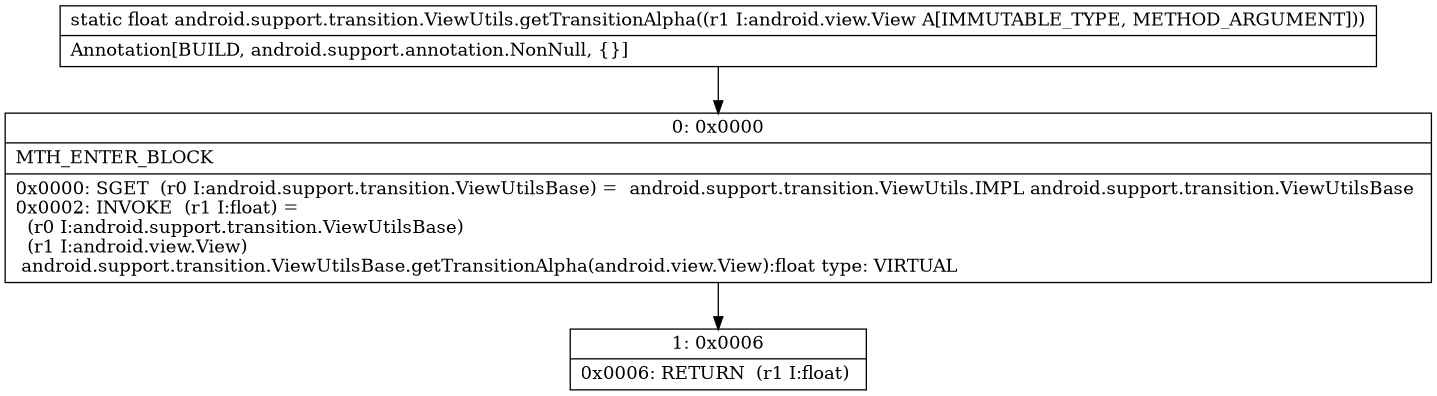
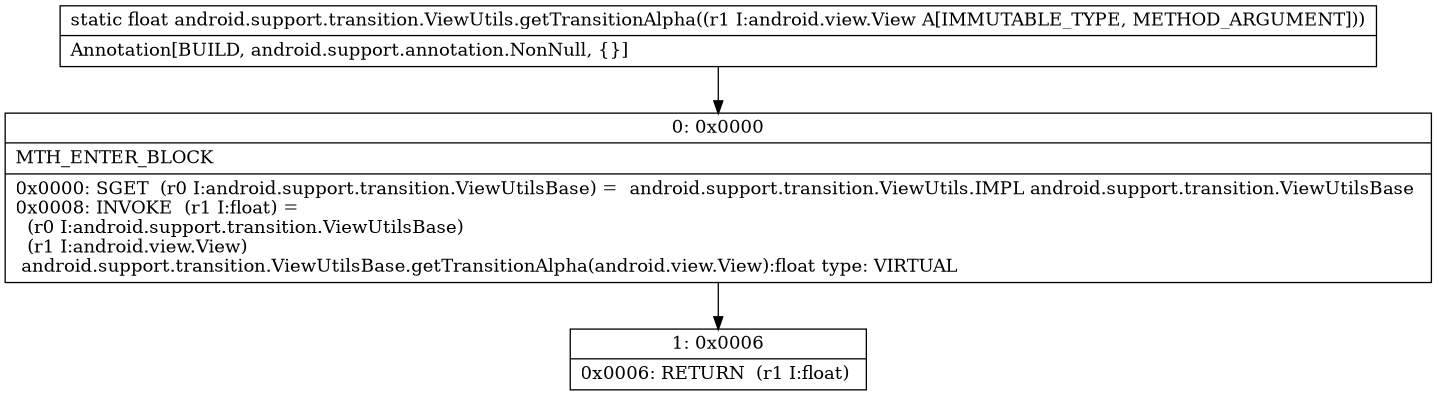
(160, 208) -> (160, 208)
